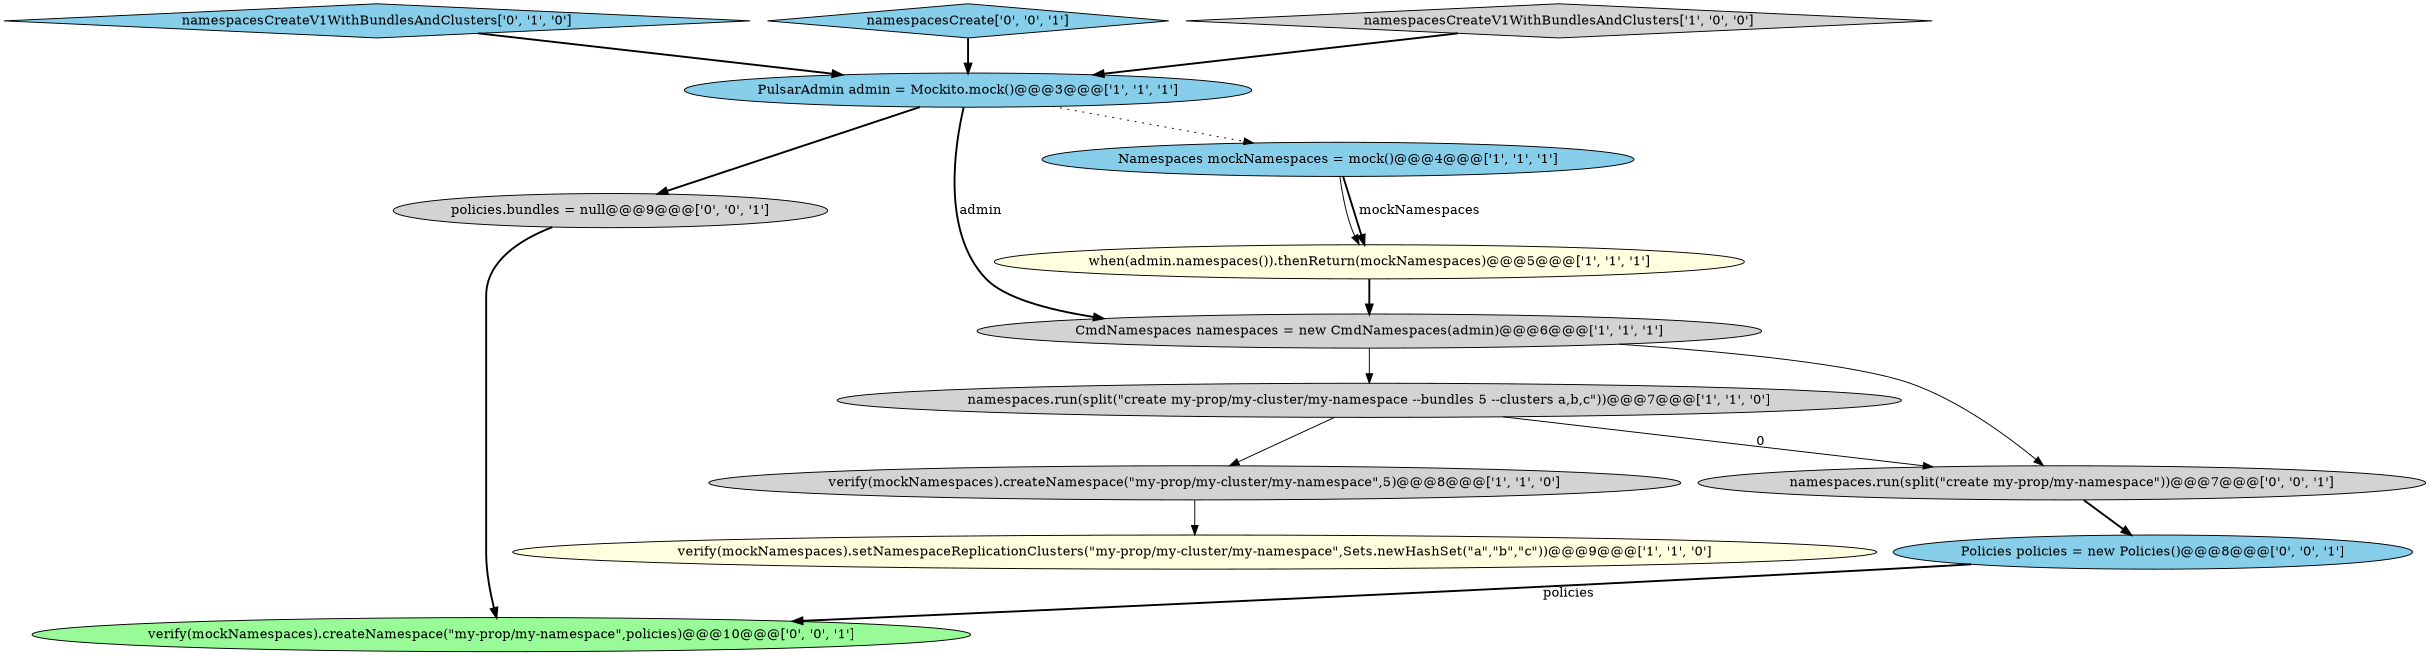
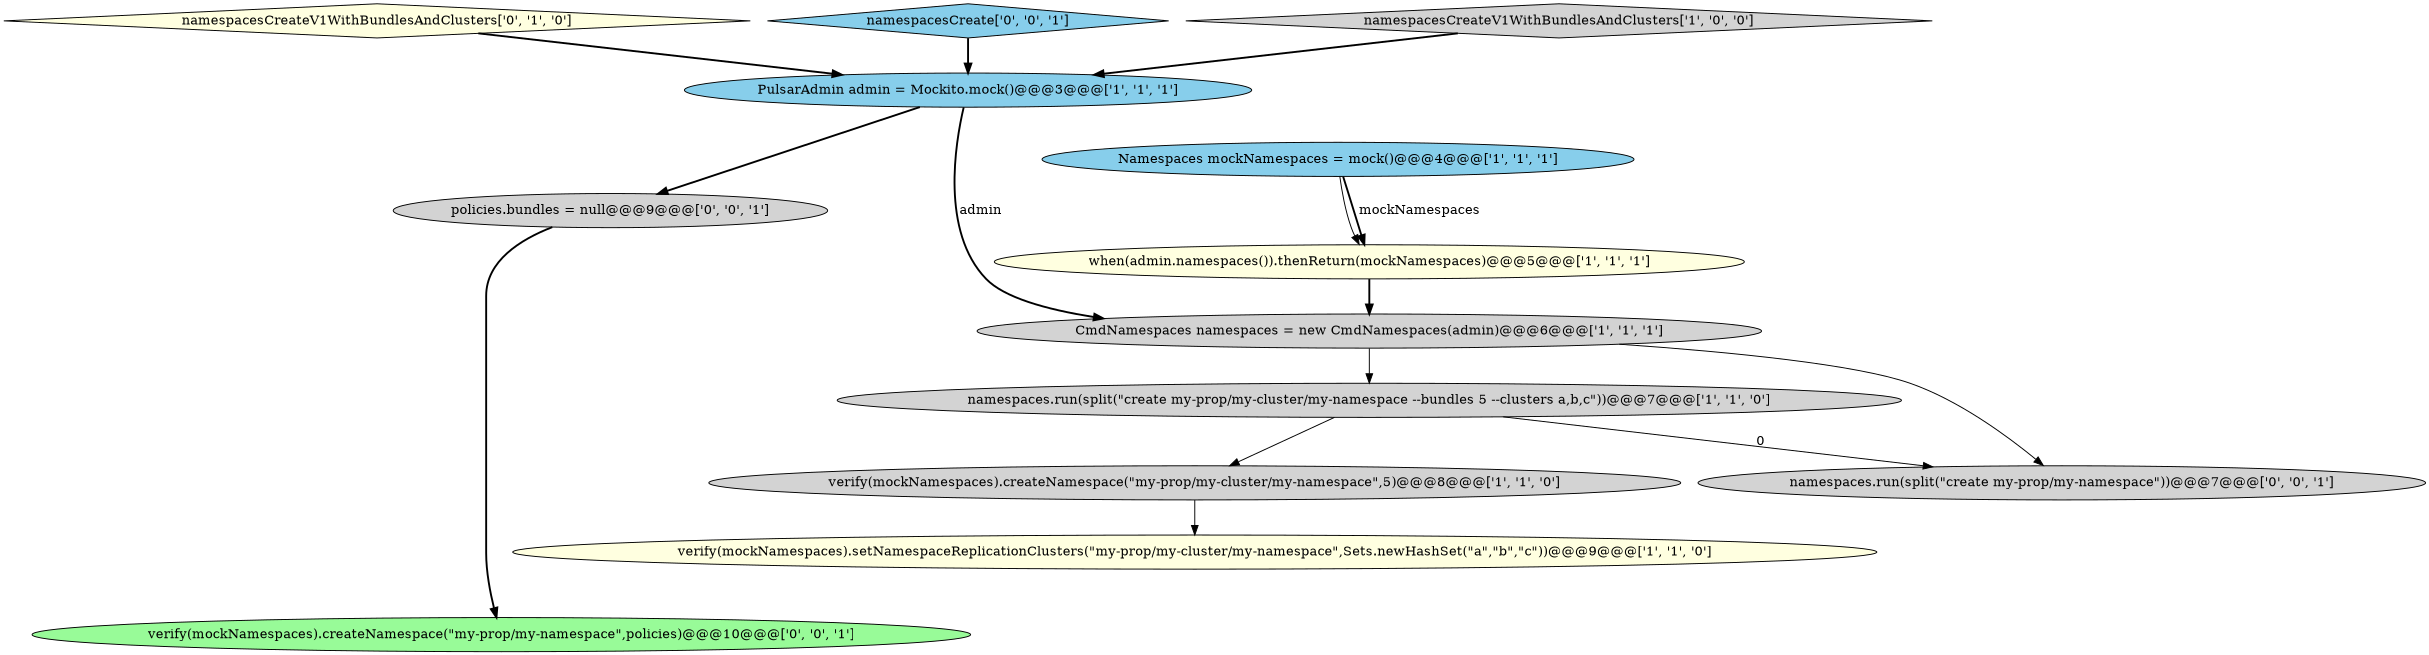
(377, 21) -> (377, 21)
(1148, 124) -> none
(2153, 552) -> none
